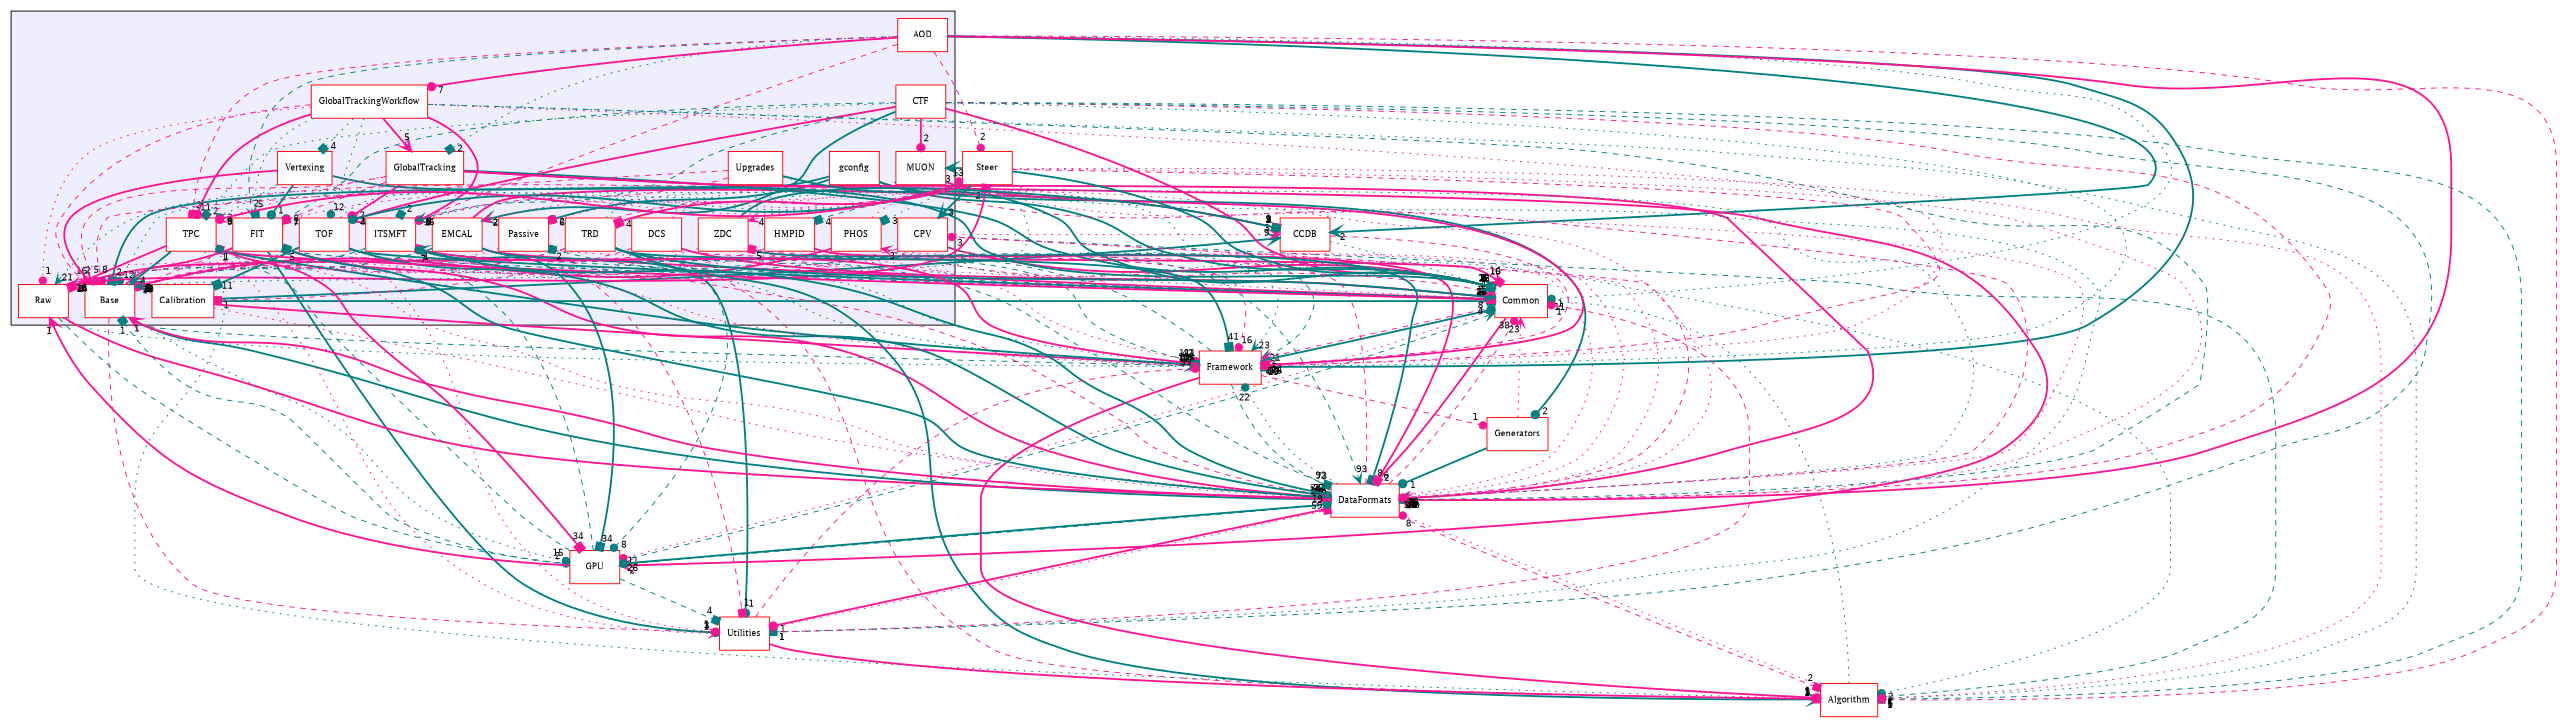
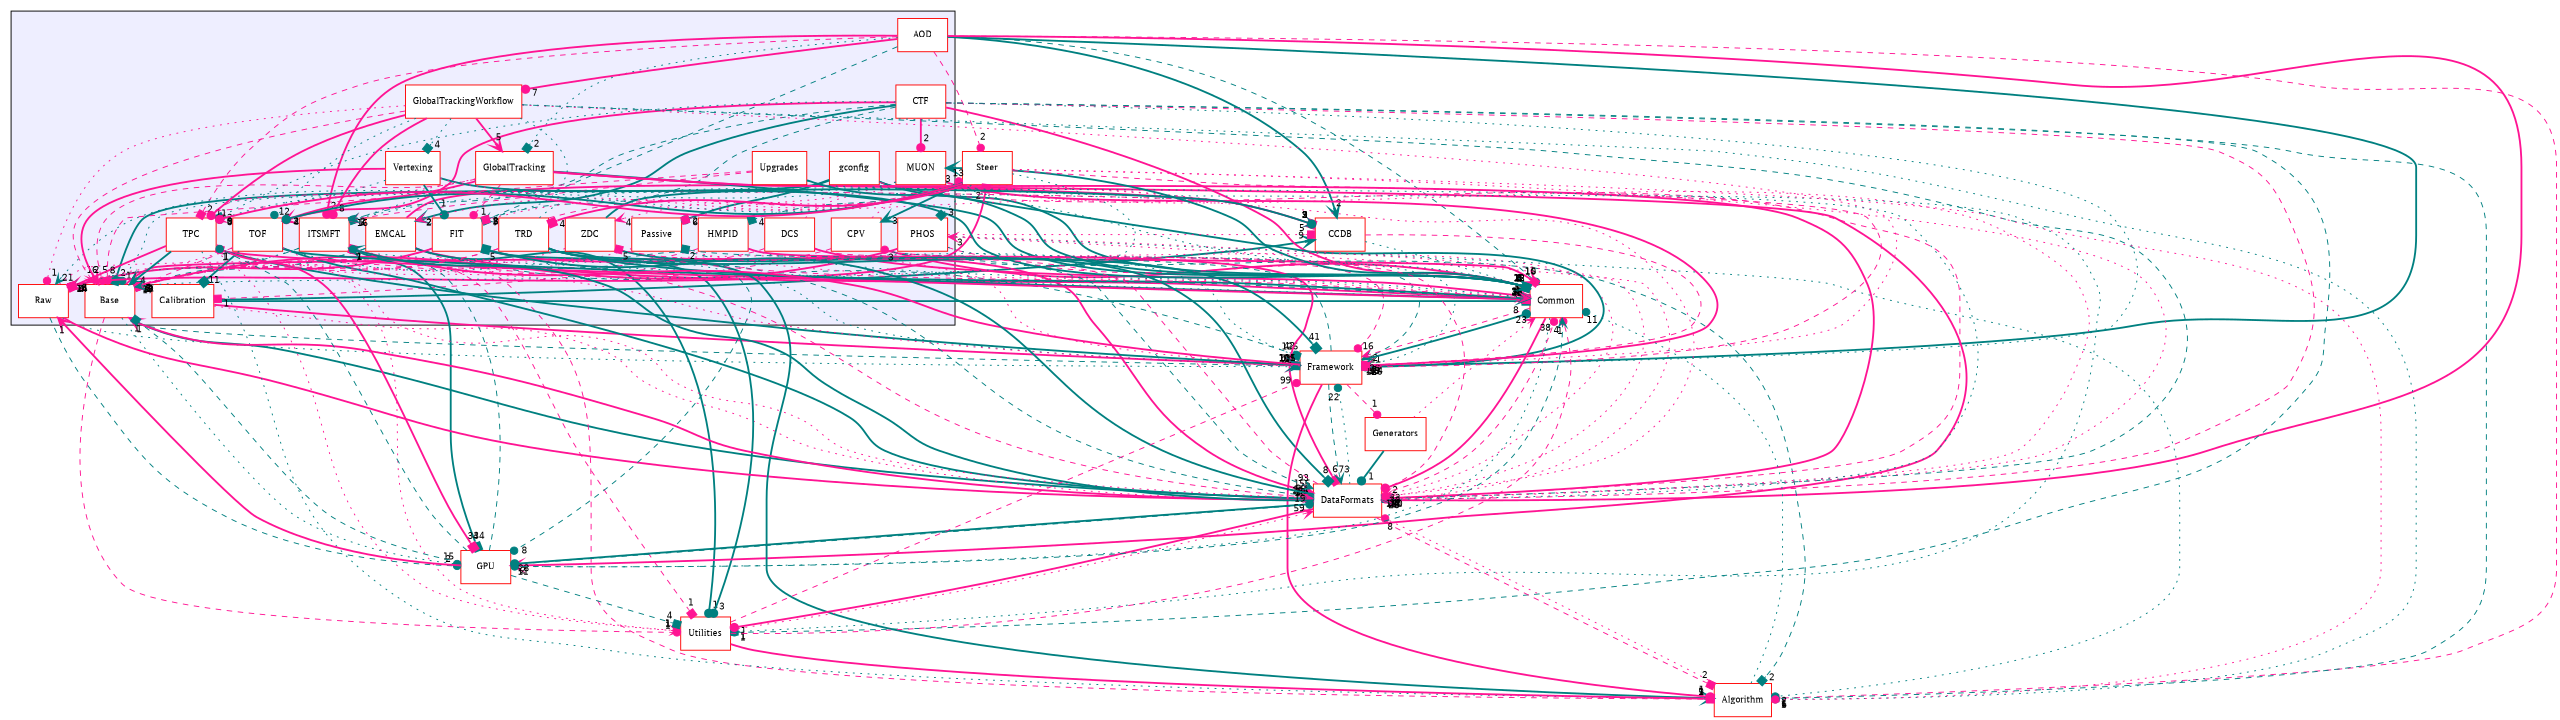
(1898, 72) -> (1264, 98)
(659, 127) -> (571, 48)
(1306, 206) -> (1251, 243)
(950, 279) -> (934, 280)
(1063, 441) -> (1092, 554)
(1046, 570) -> (1019, 580)
